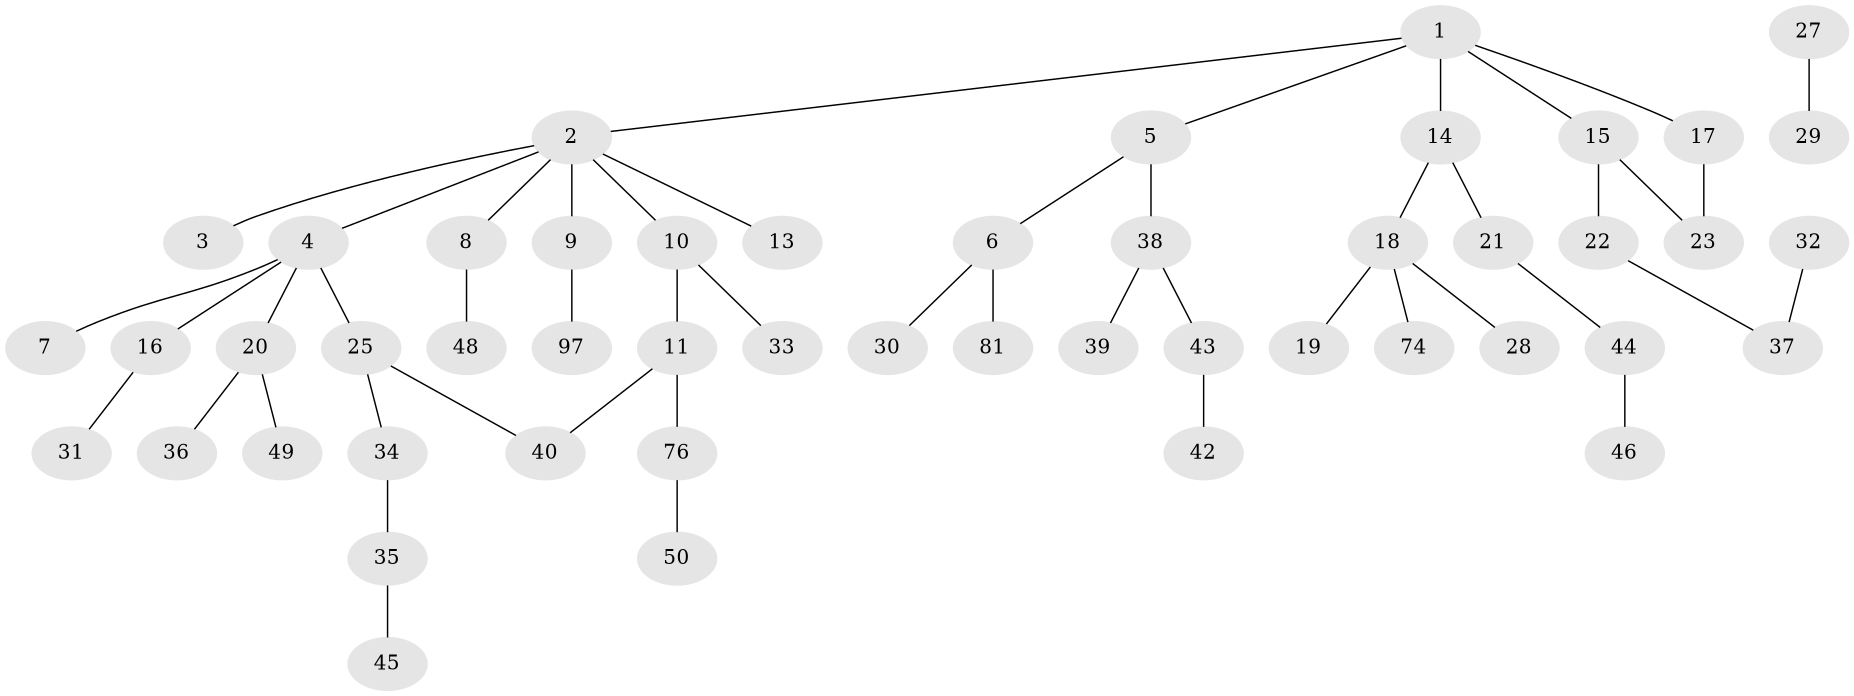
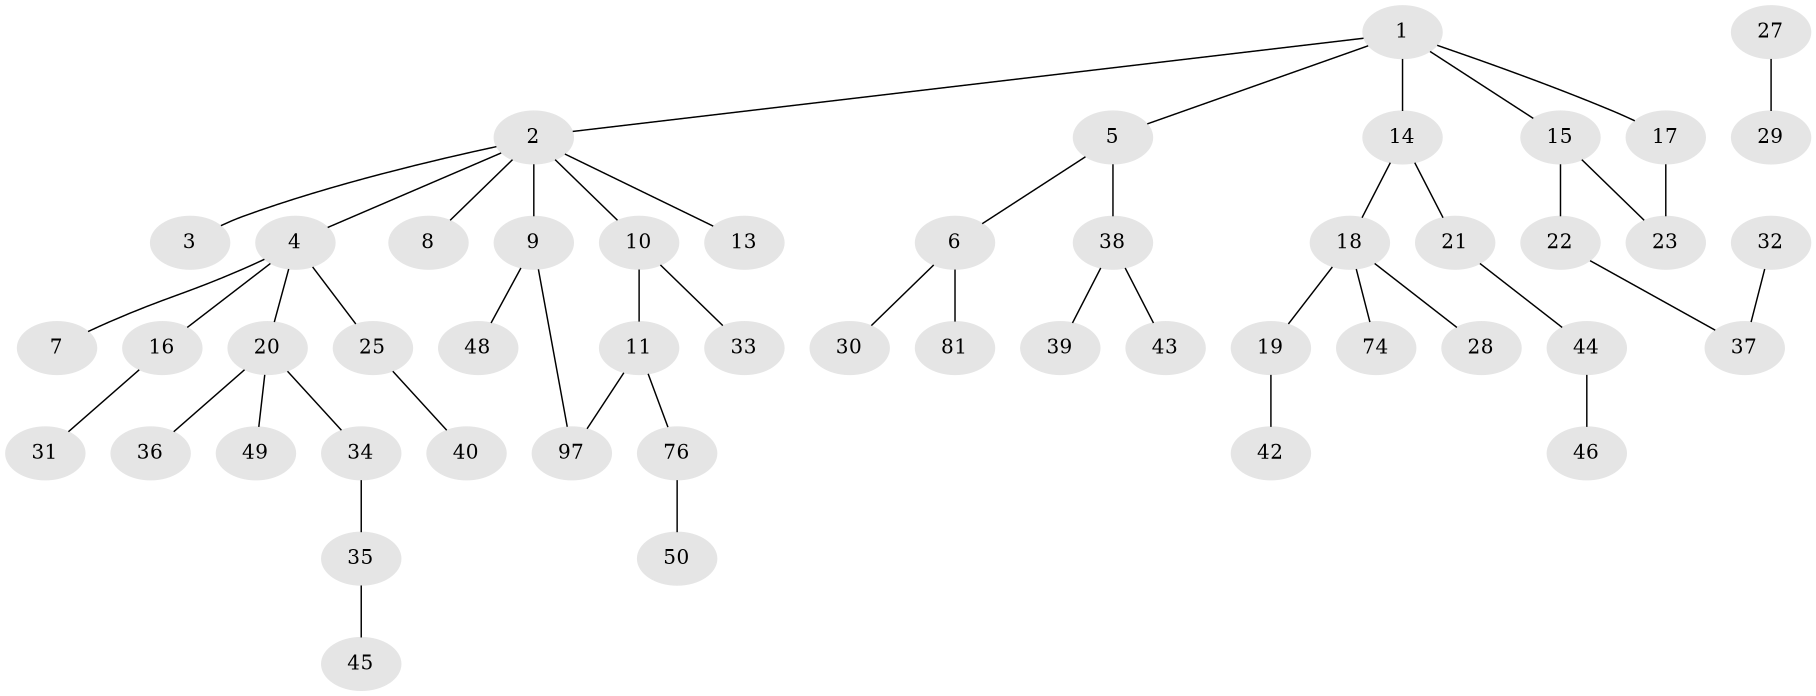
(467, 296) -> (506, 295)
(374, 401) -> (314, 401)
(611, 401) -> (605, 401)
(1204, 401) -> (1271, 401)
